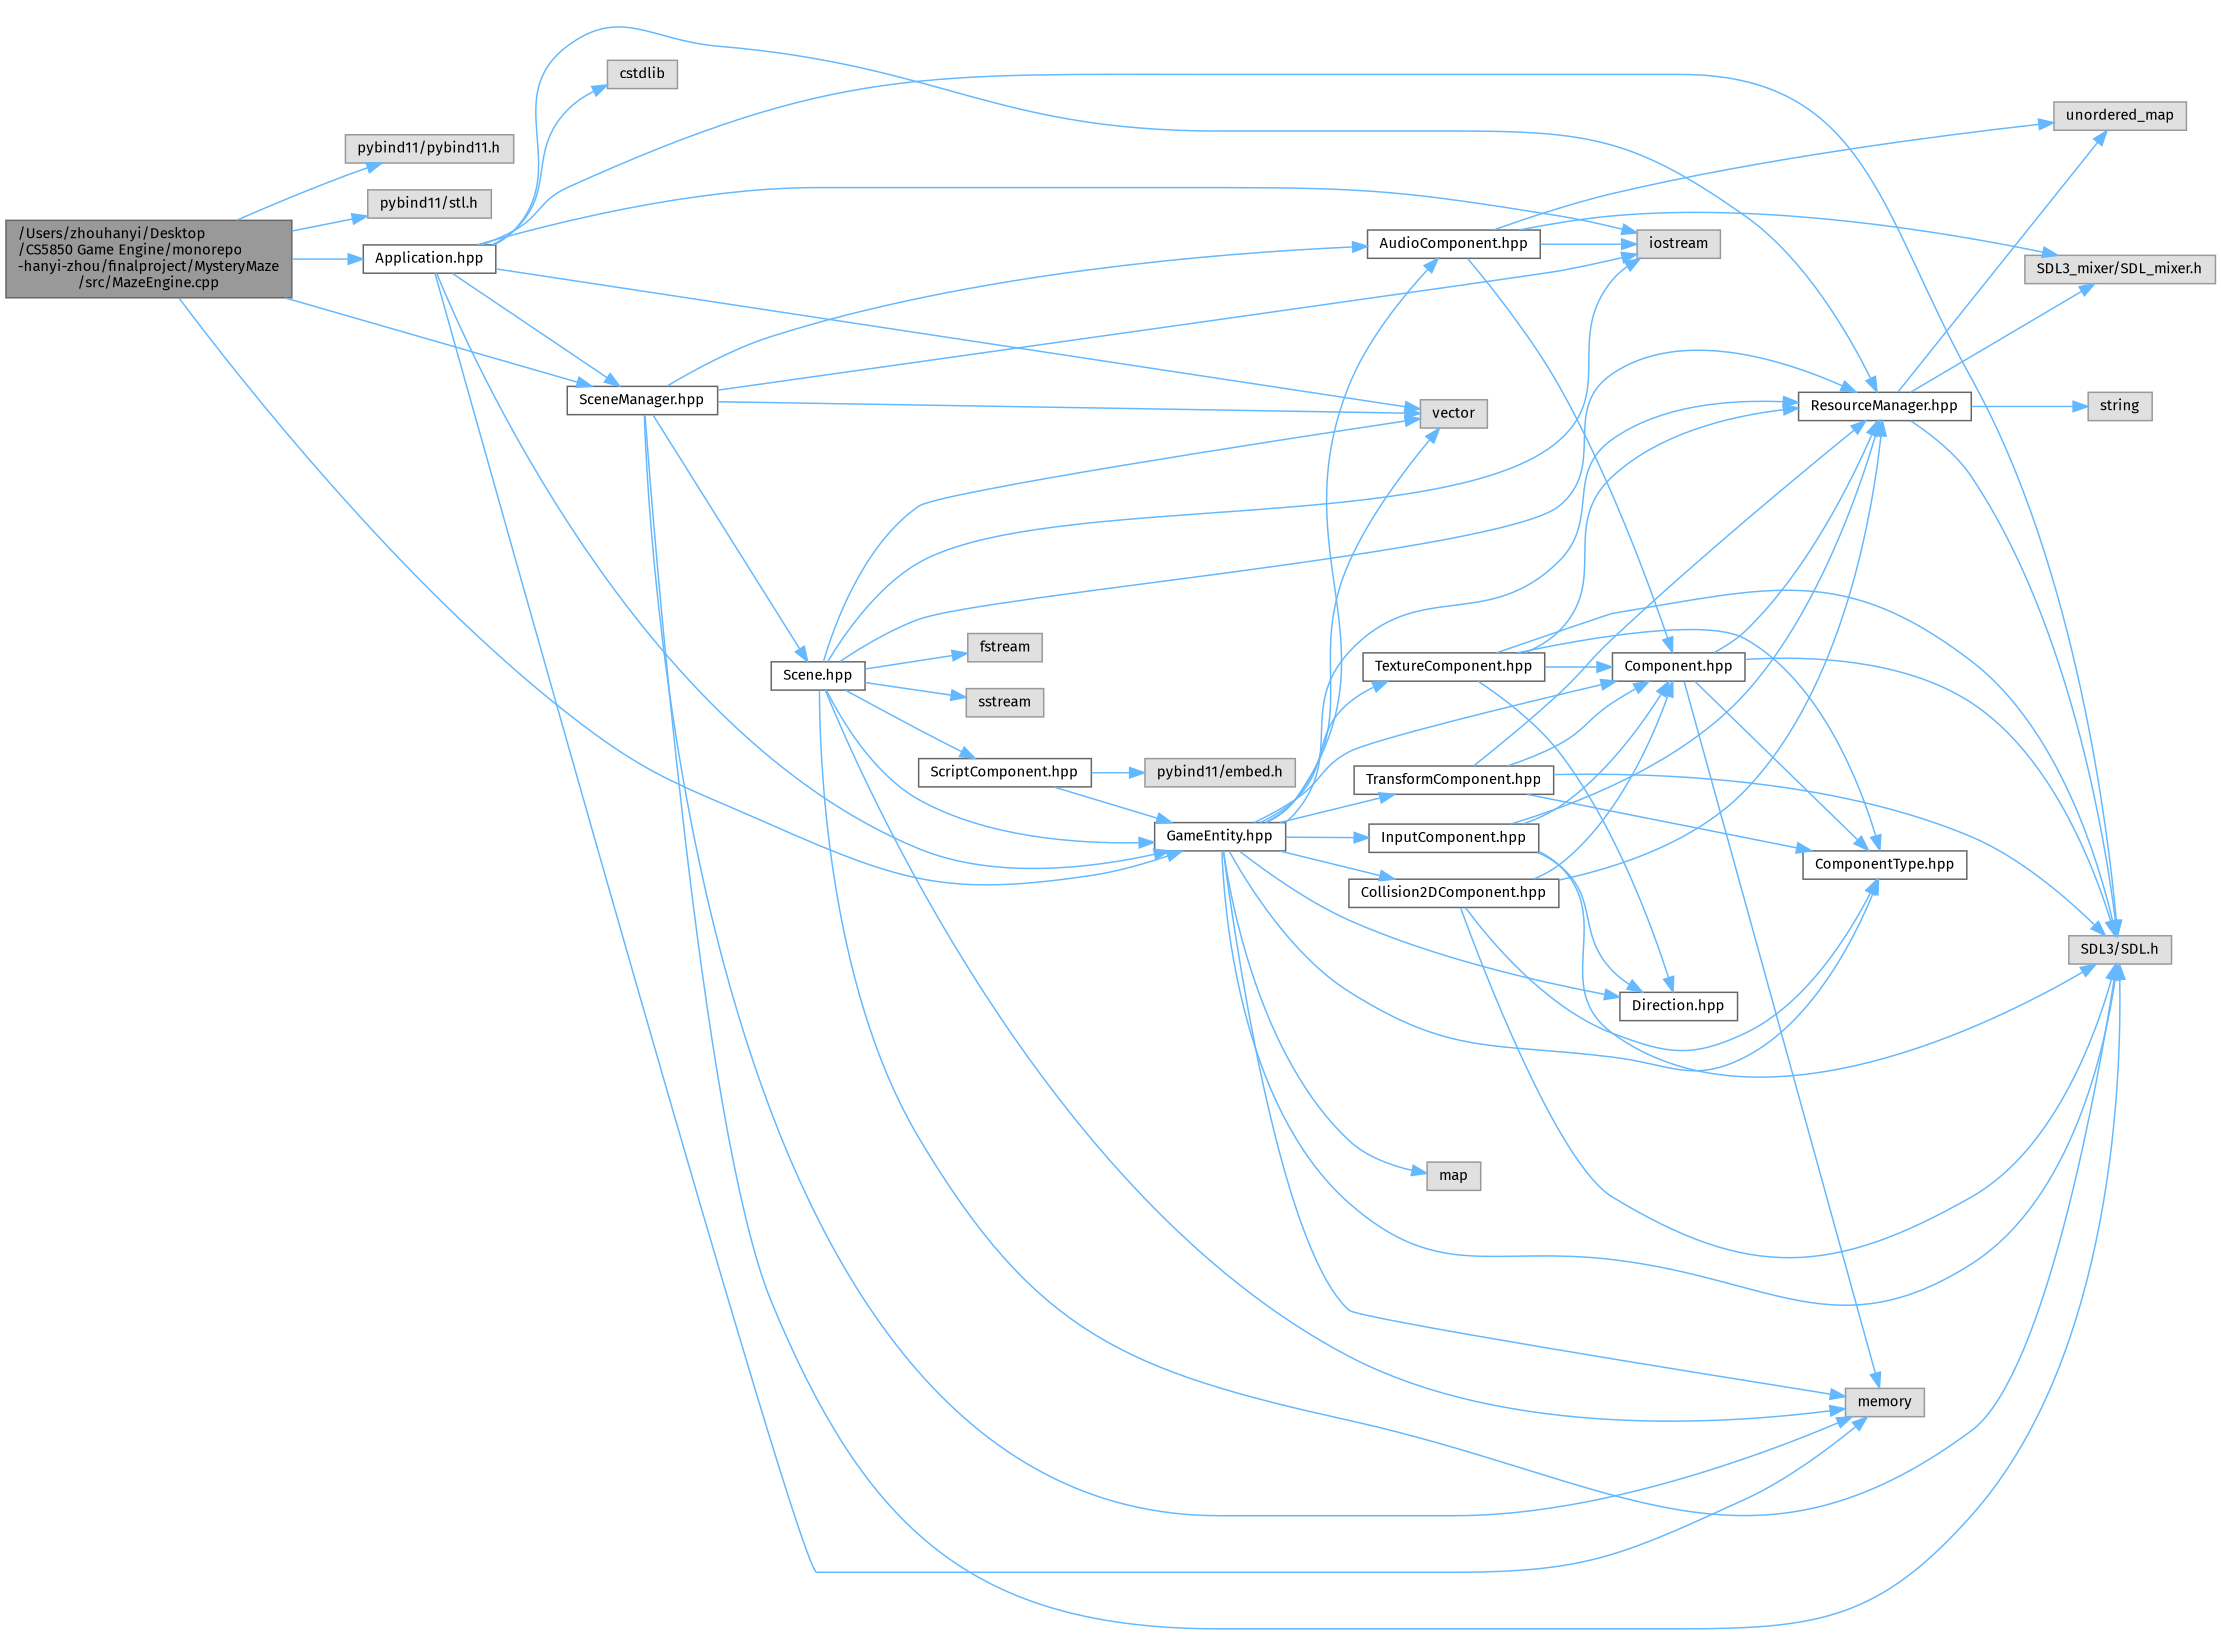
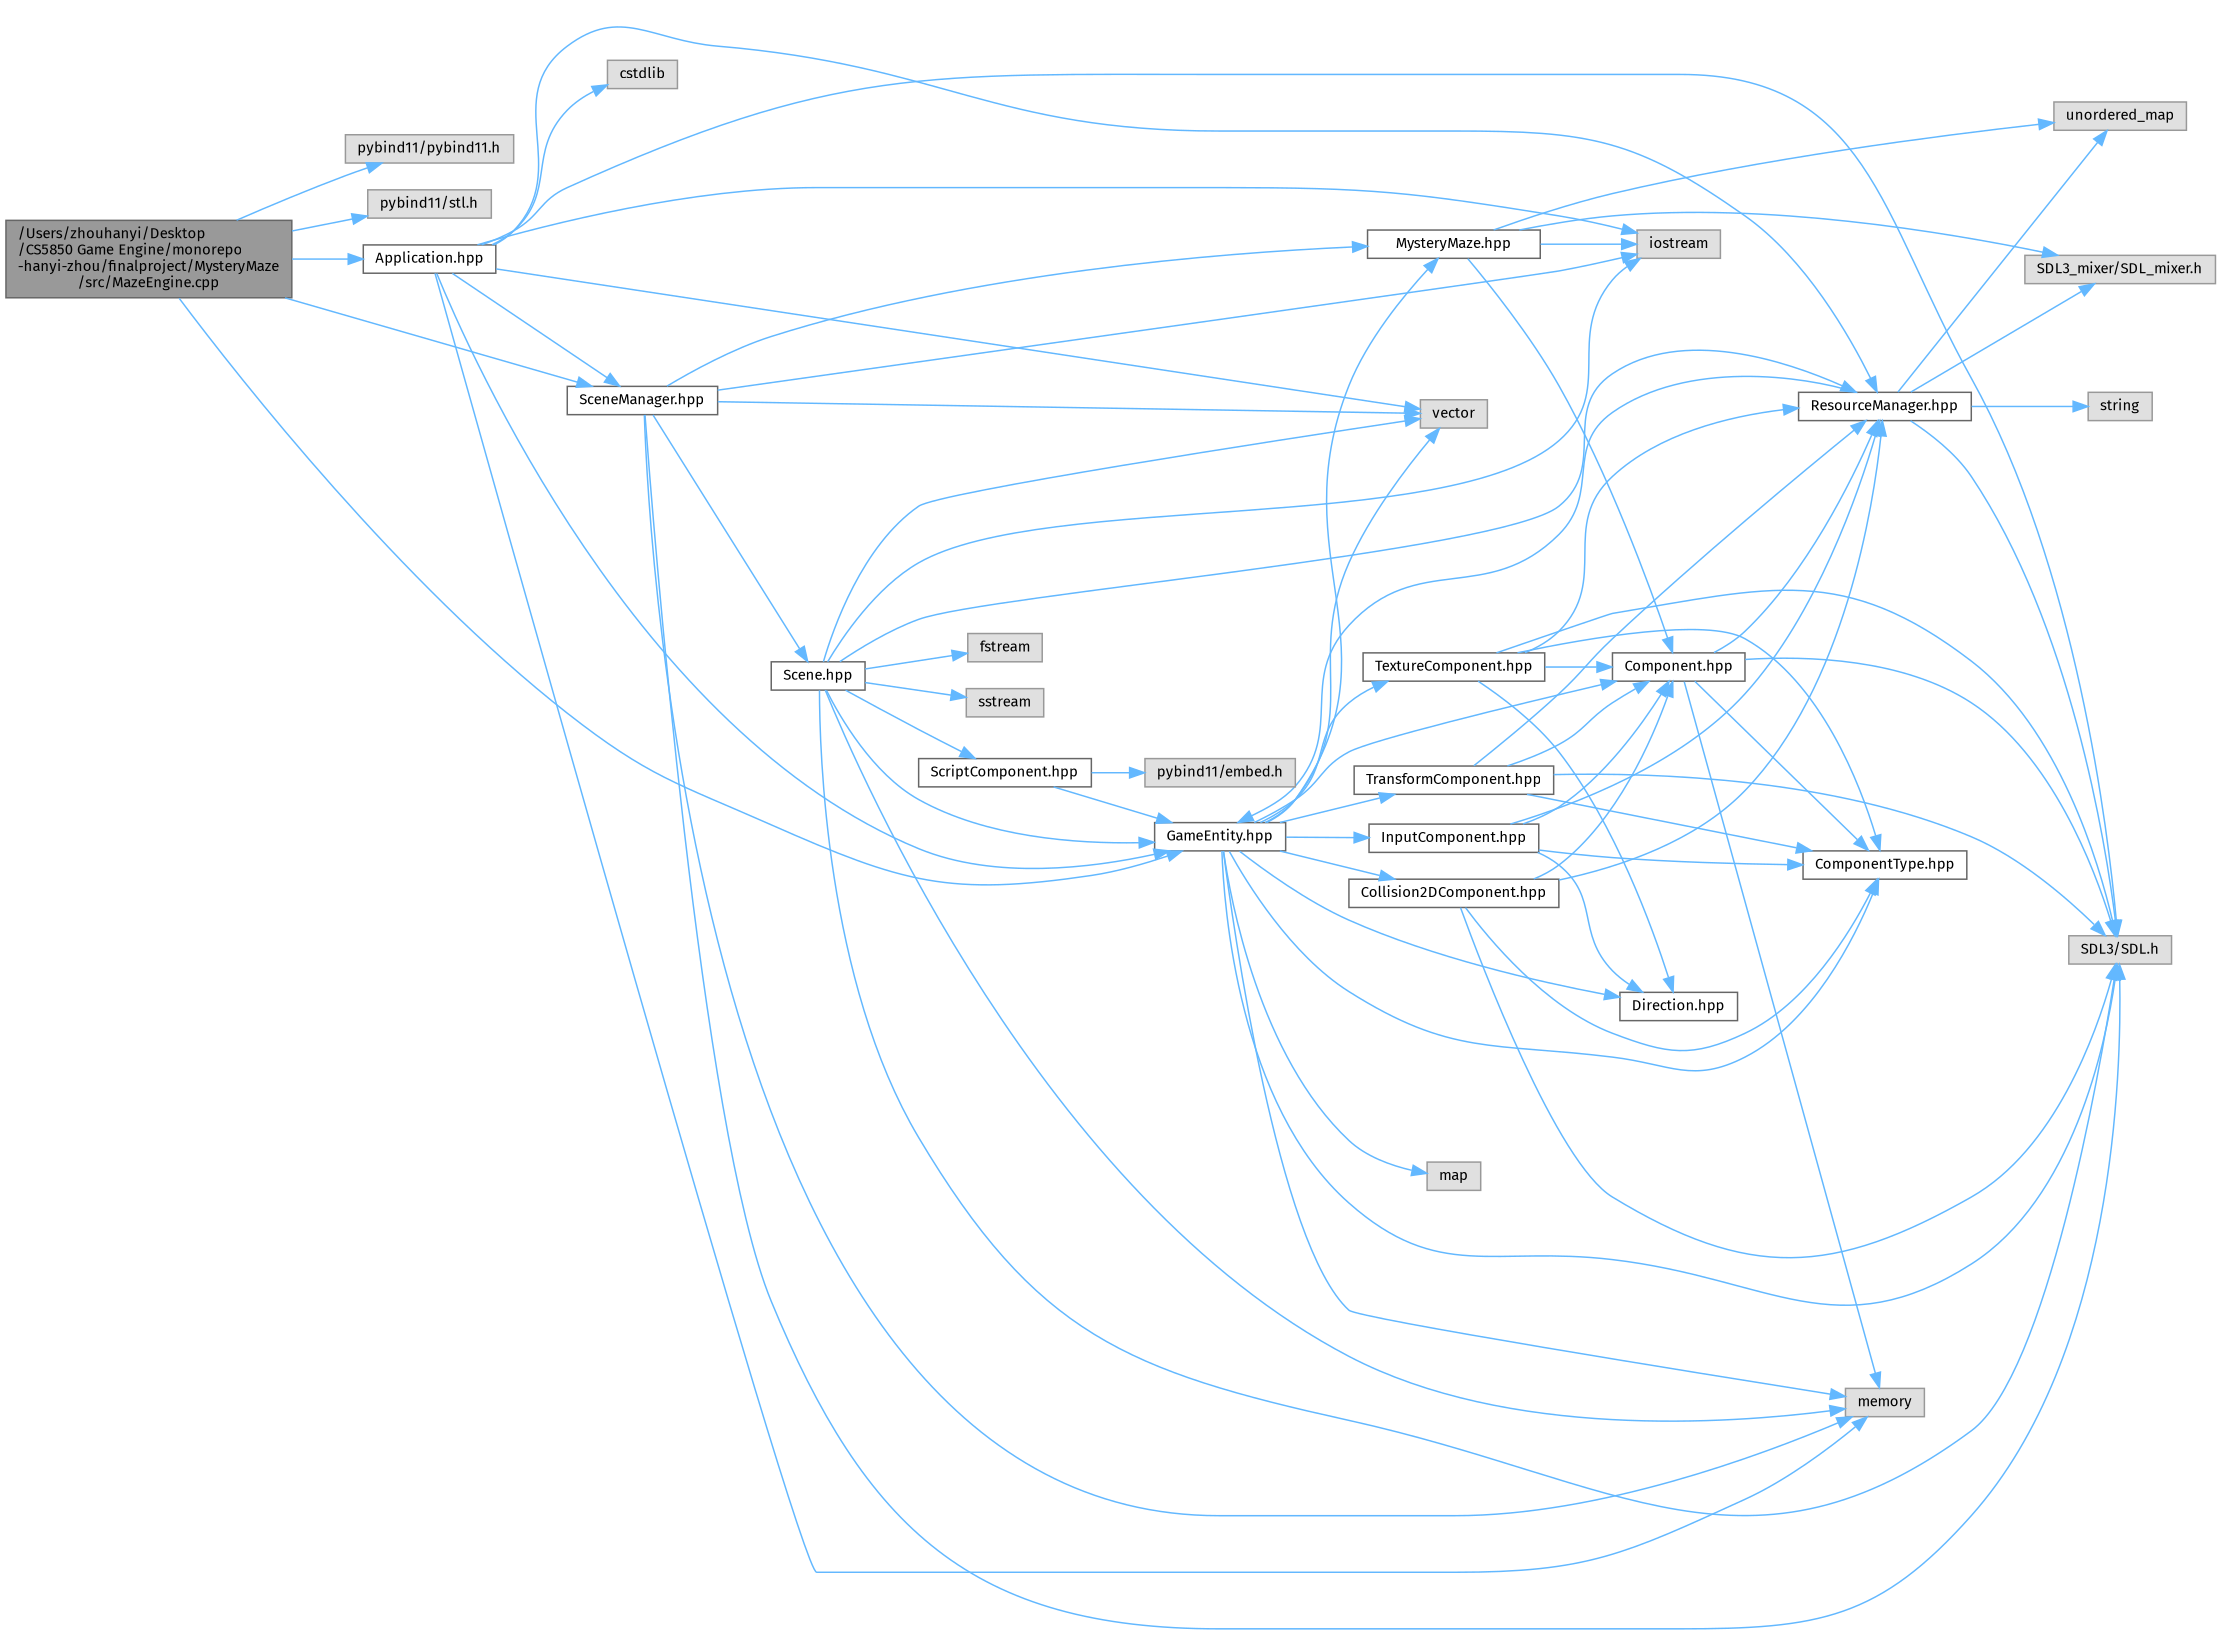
(1454, 244) -> (1454, 244)
(1515, 591) -> (1531, 557)
(1749, 1076) -> (1663, 861)
